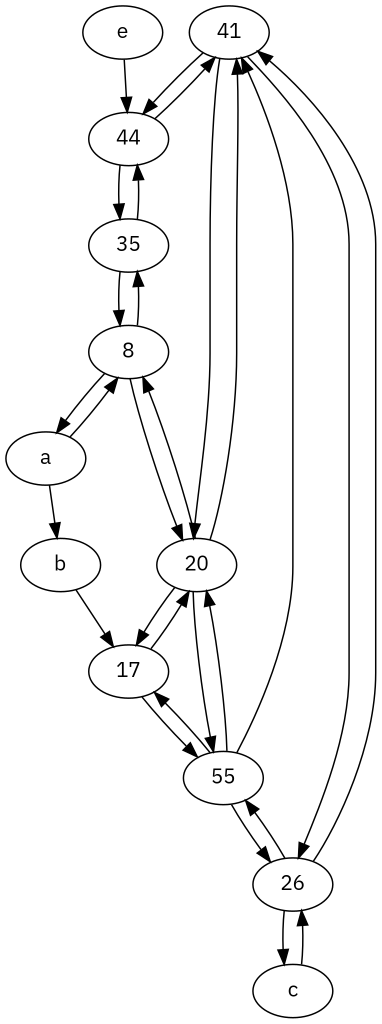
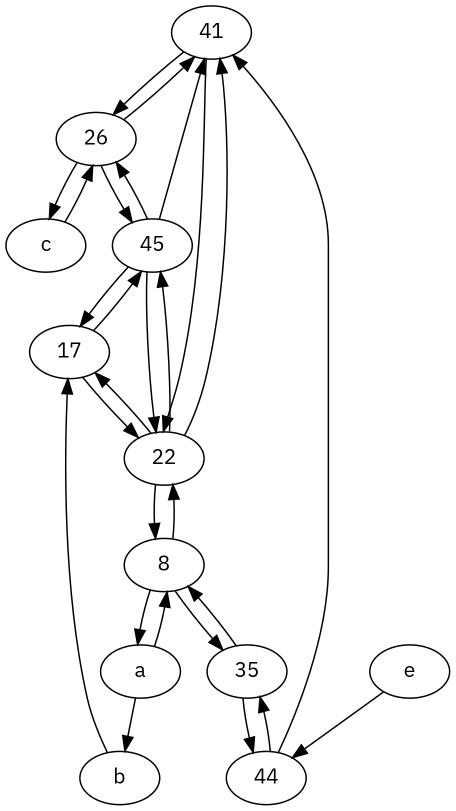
(178, 77) -> none
(197, 565) -> (164, 459)
(223, 778) -> (152, 246)
